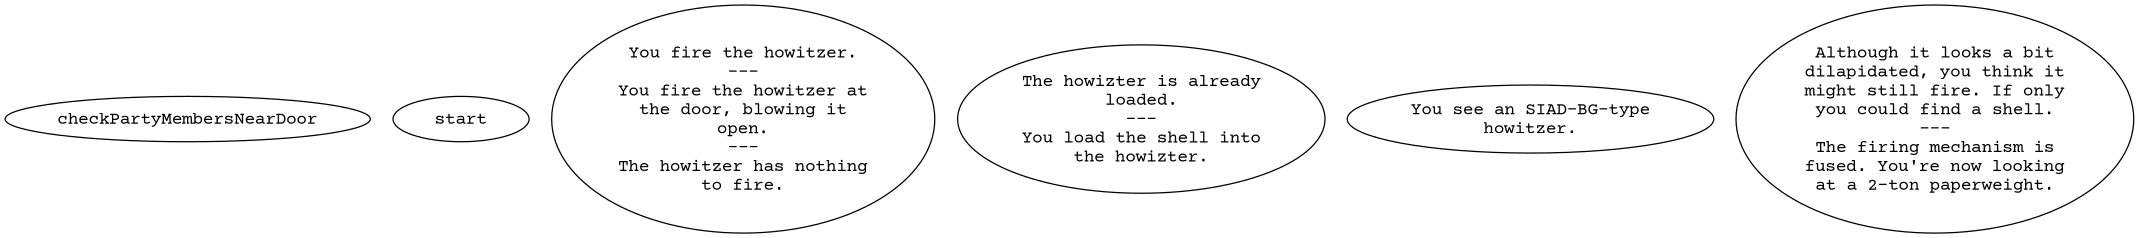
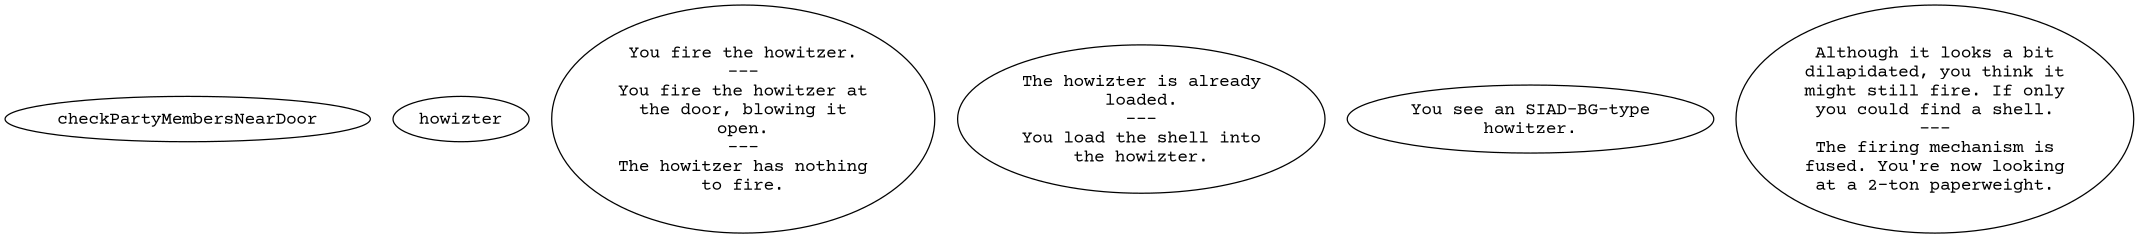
(461, 119) -> (461, 119)
